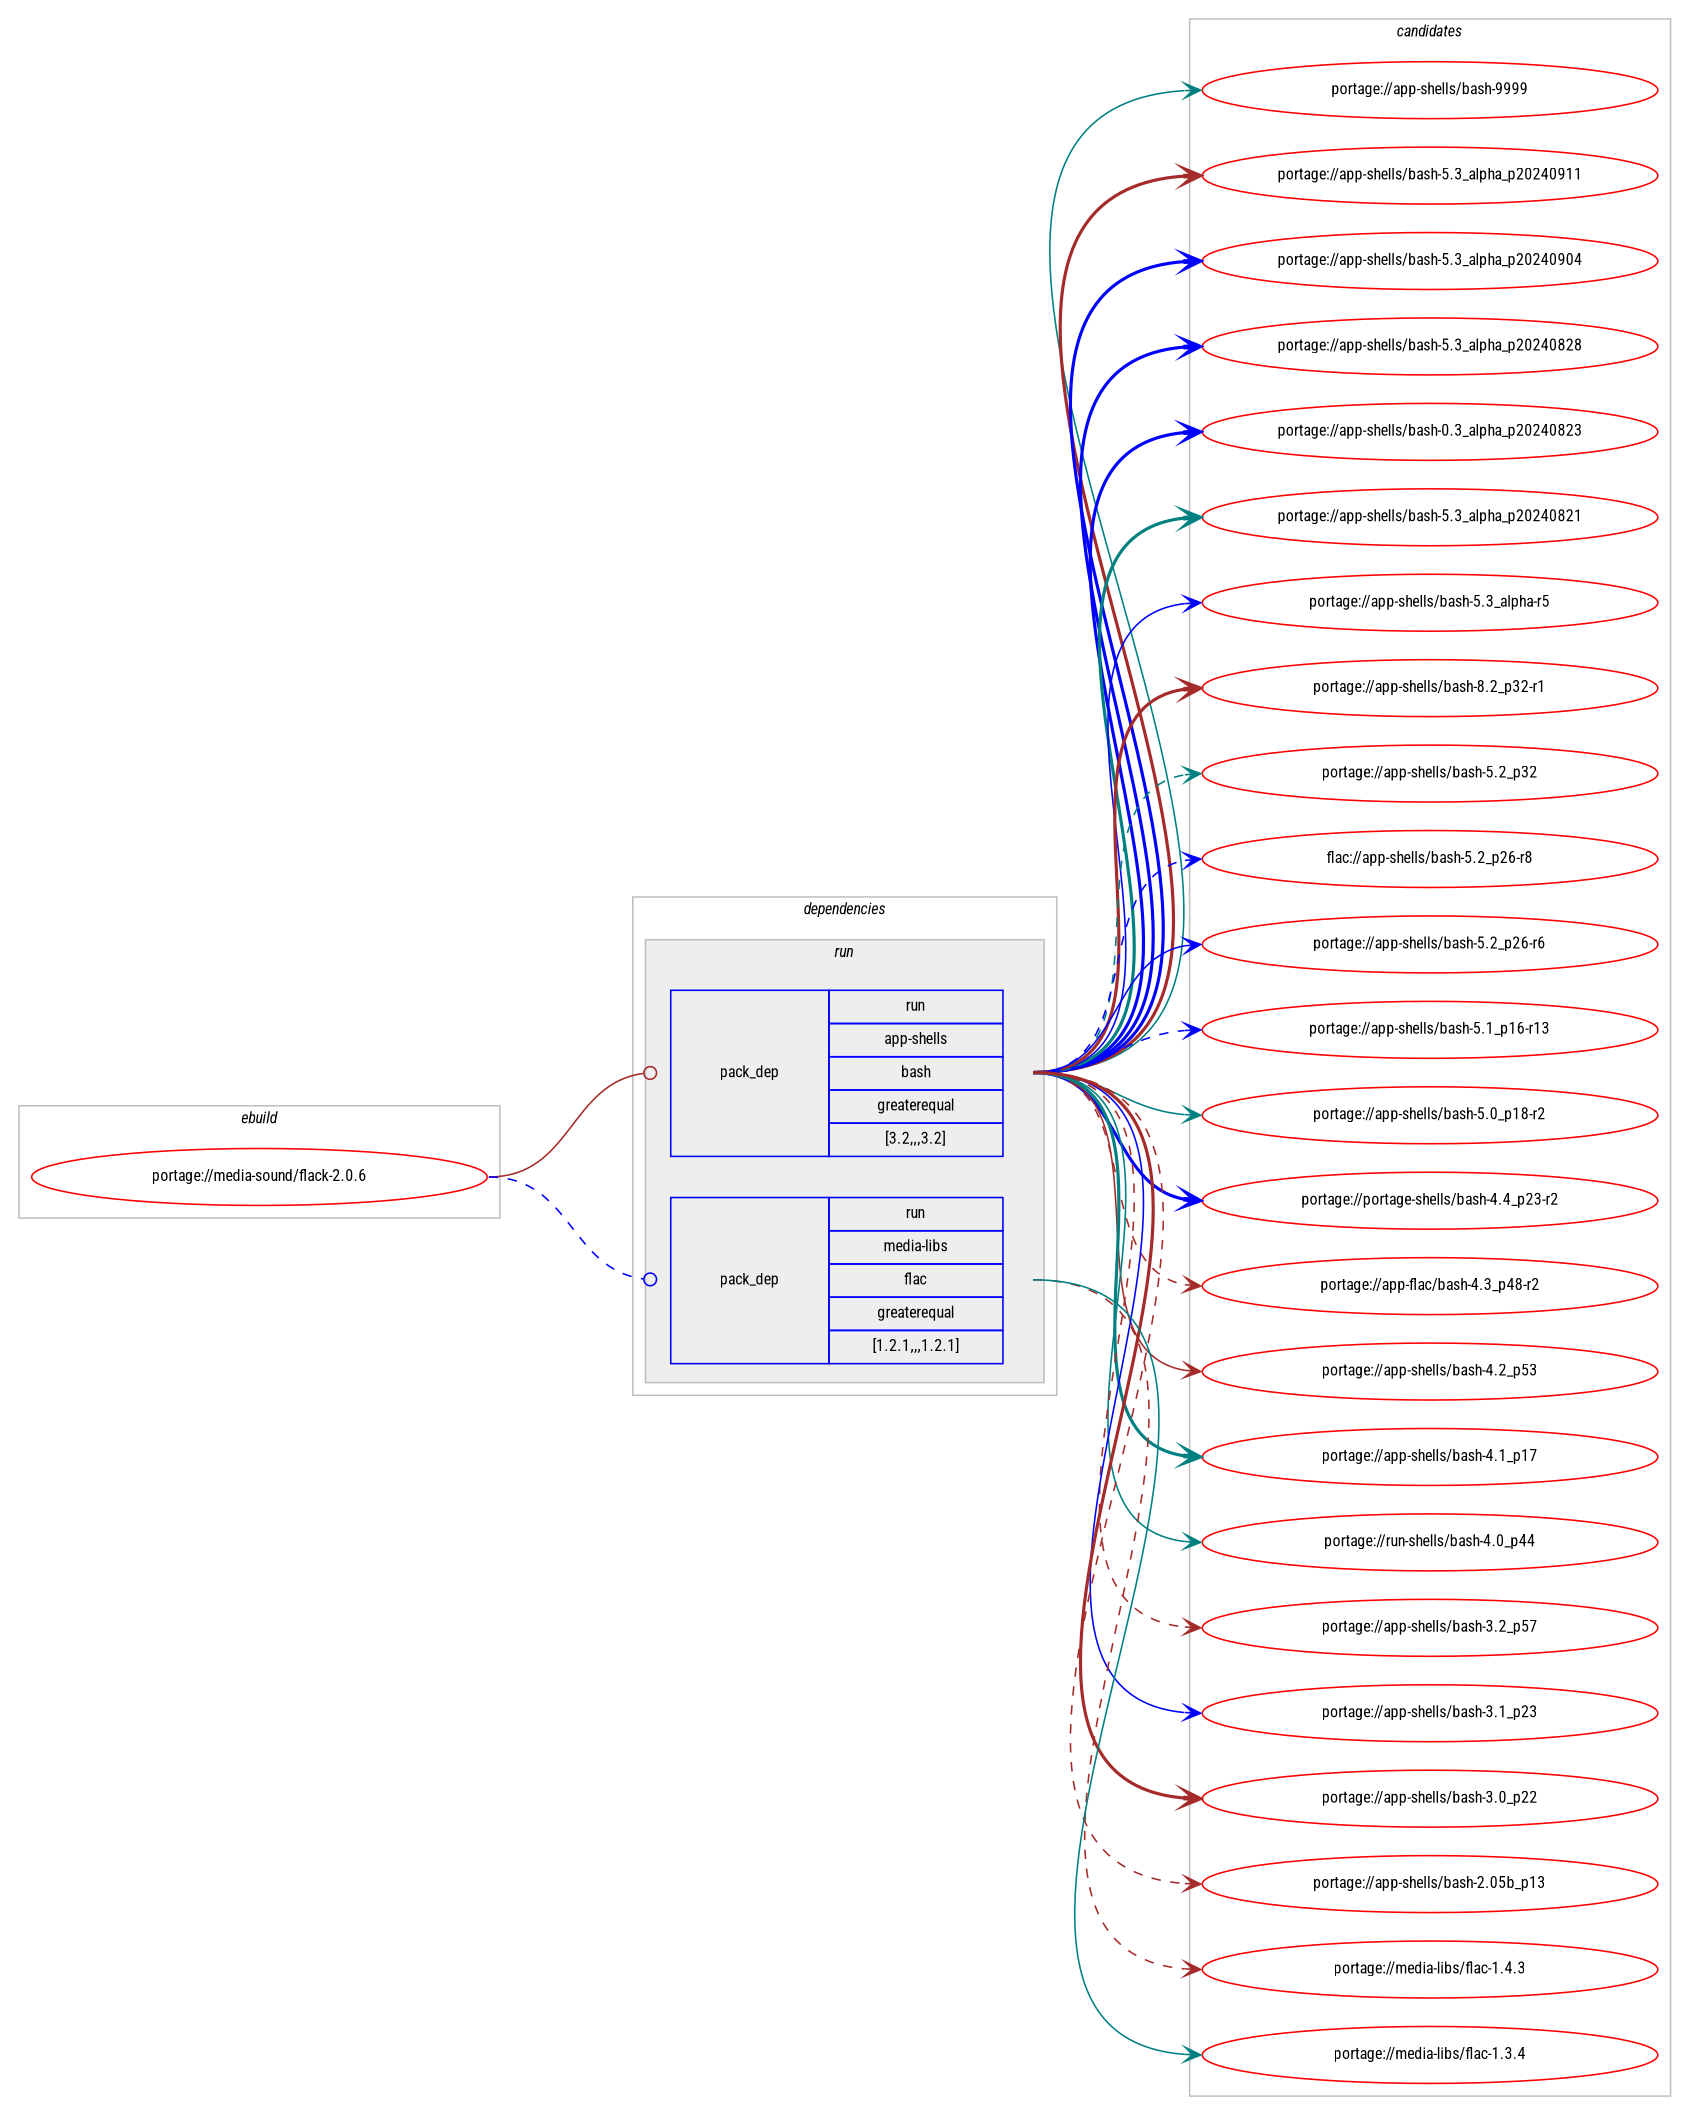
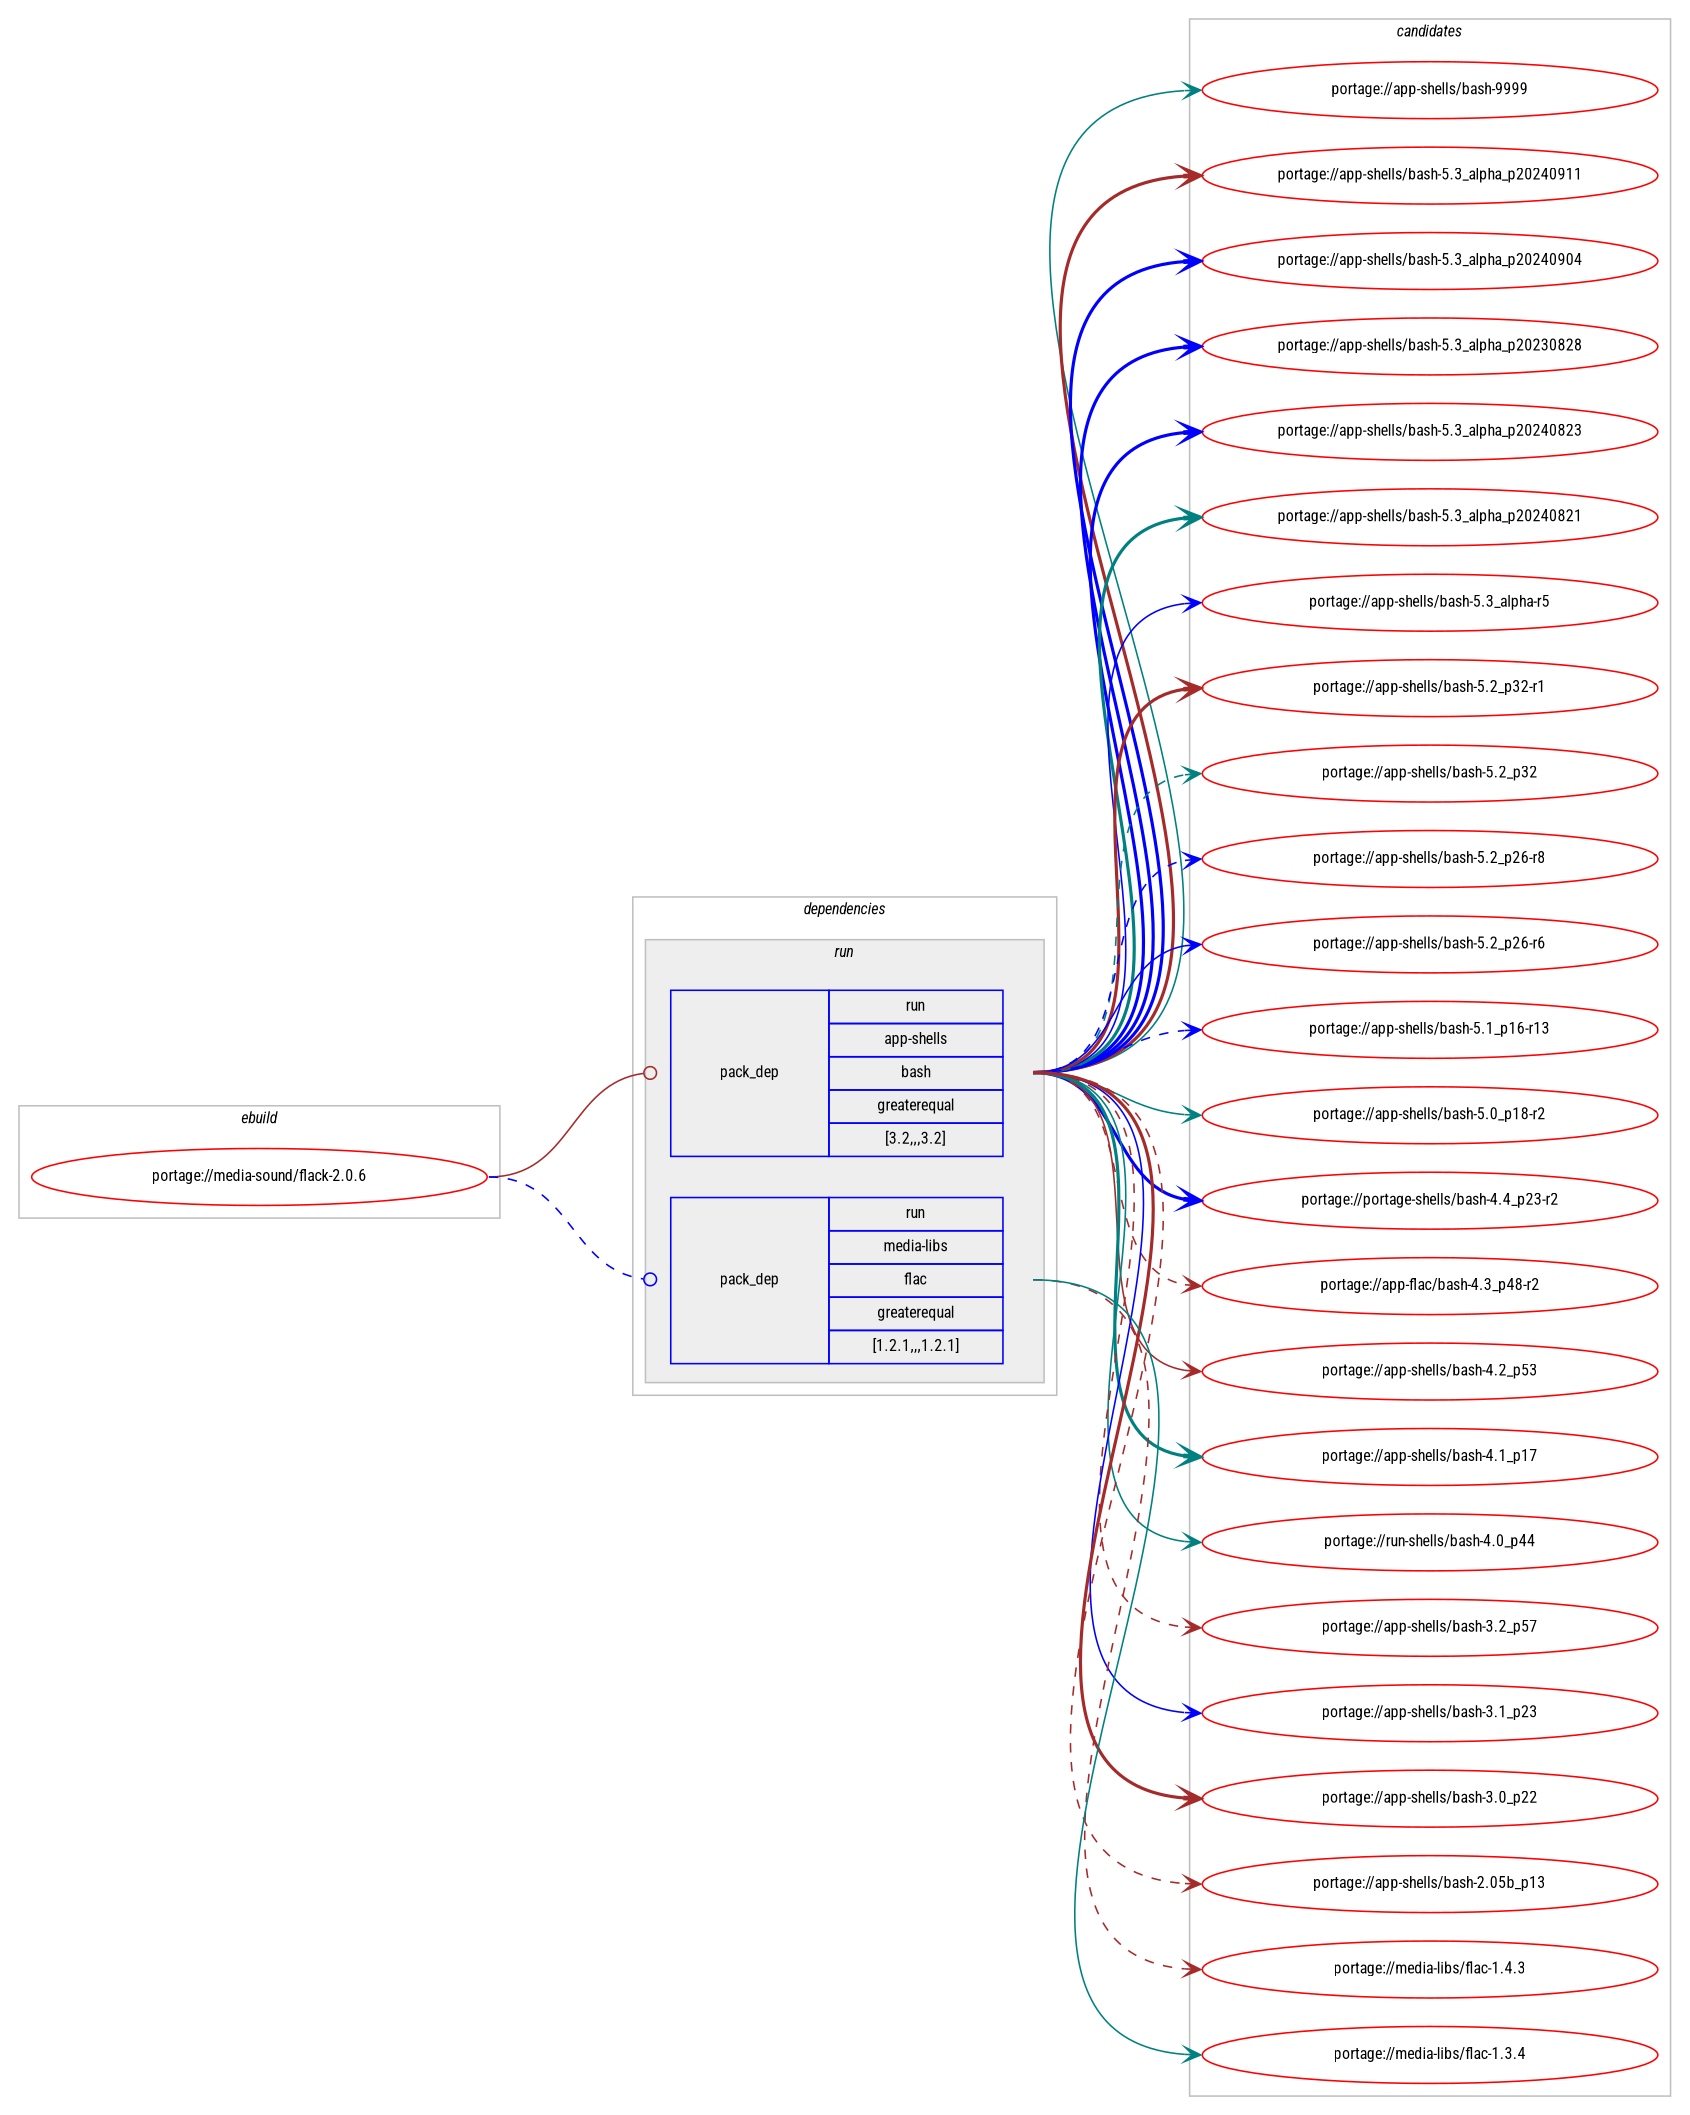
(1430, 346) -> (1430, 346)
(1430, 432) -> (1430, 432)
(1430, 688) -> (1430, 688)
(1430, 859) -> (1430, 859)
